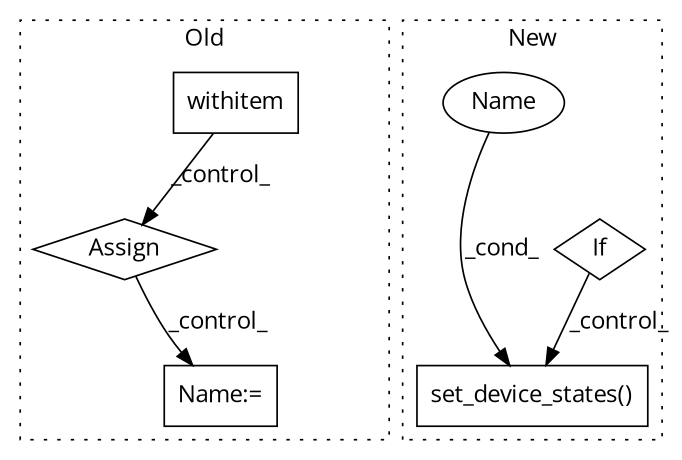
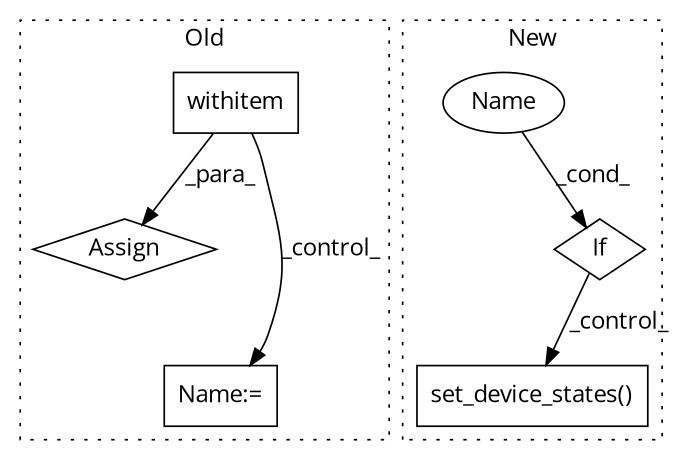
(221, 176) -> (221, 176)
(461, 244) -> (549, 173)
(156, 316) -> (280, 242)
